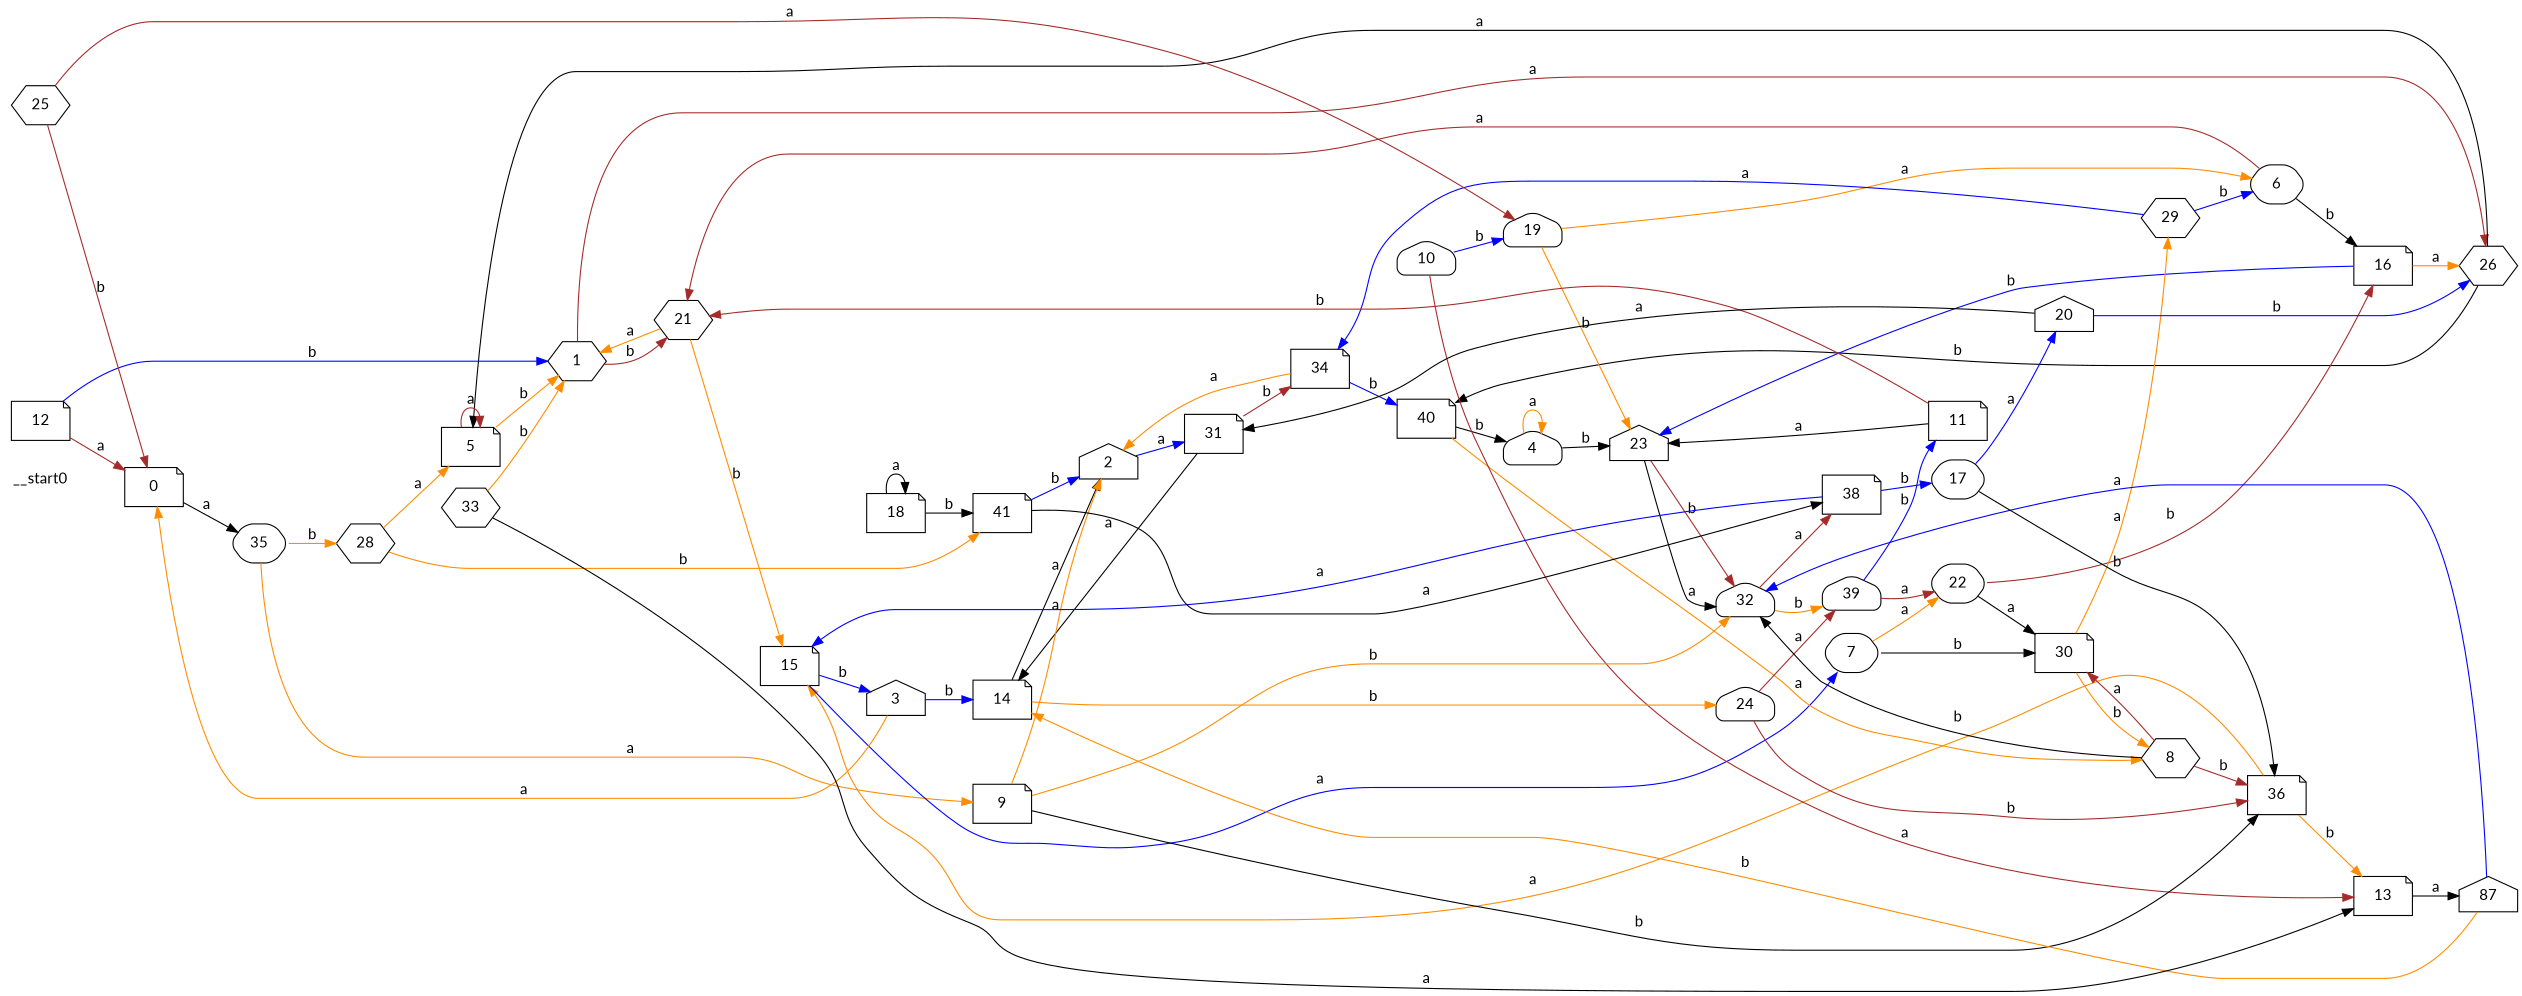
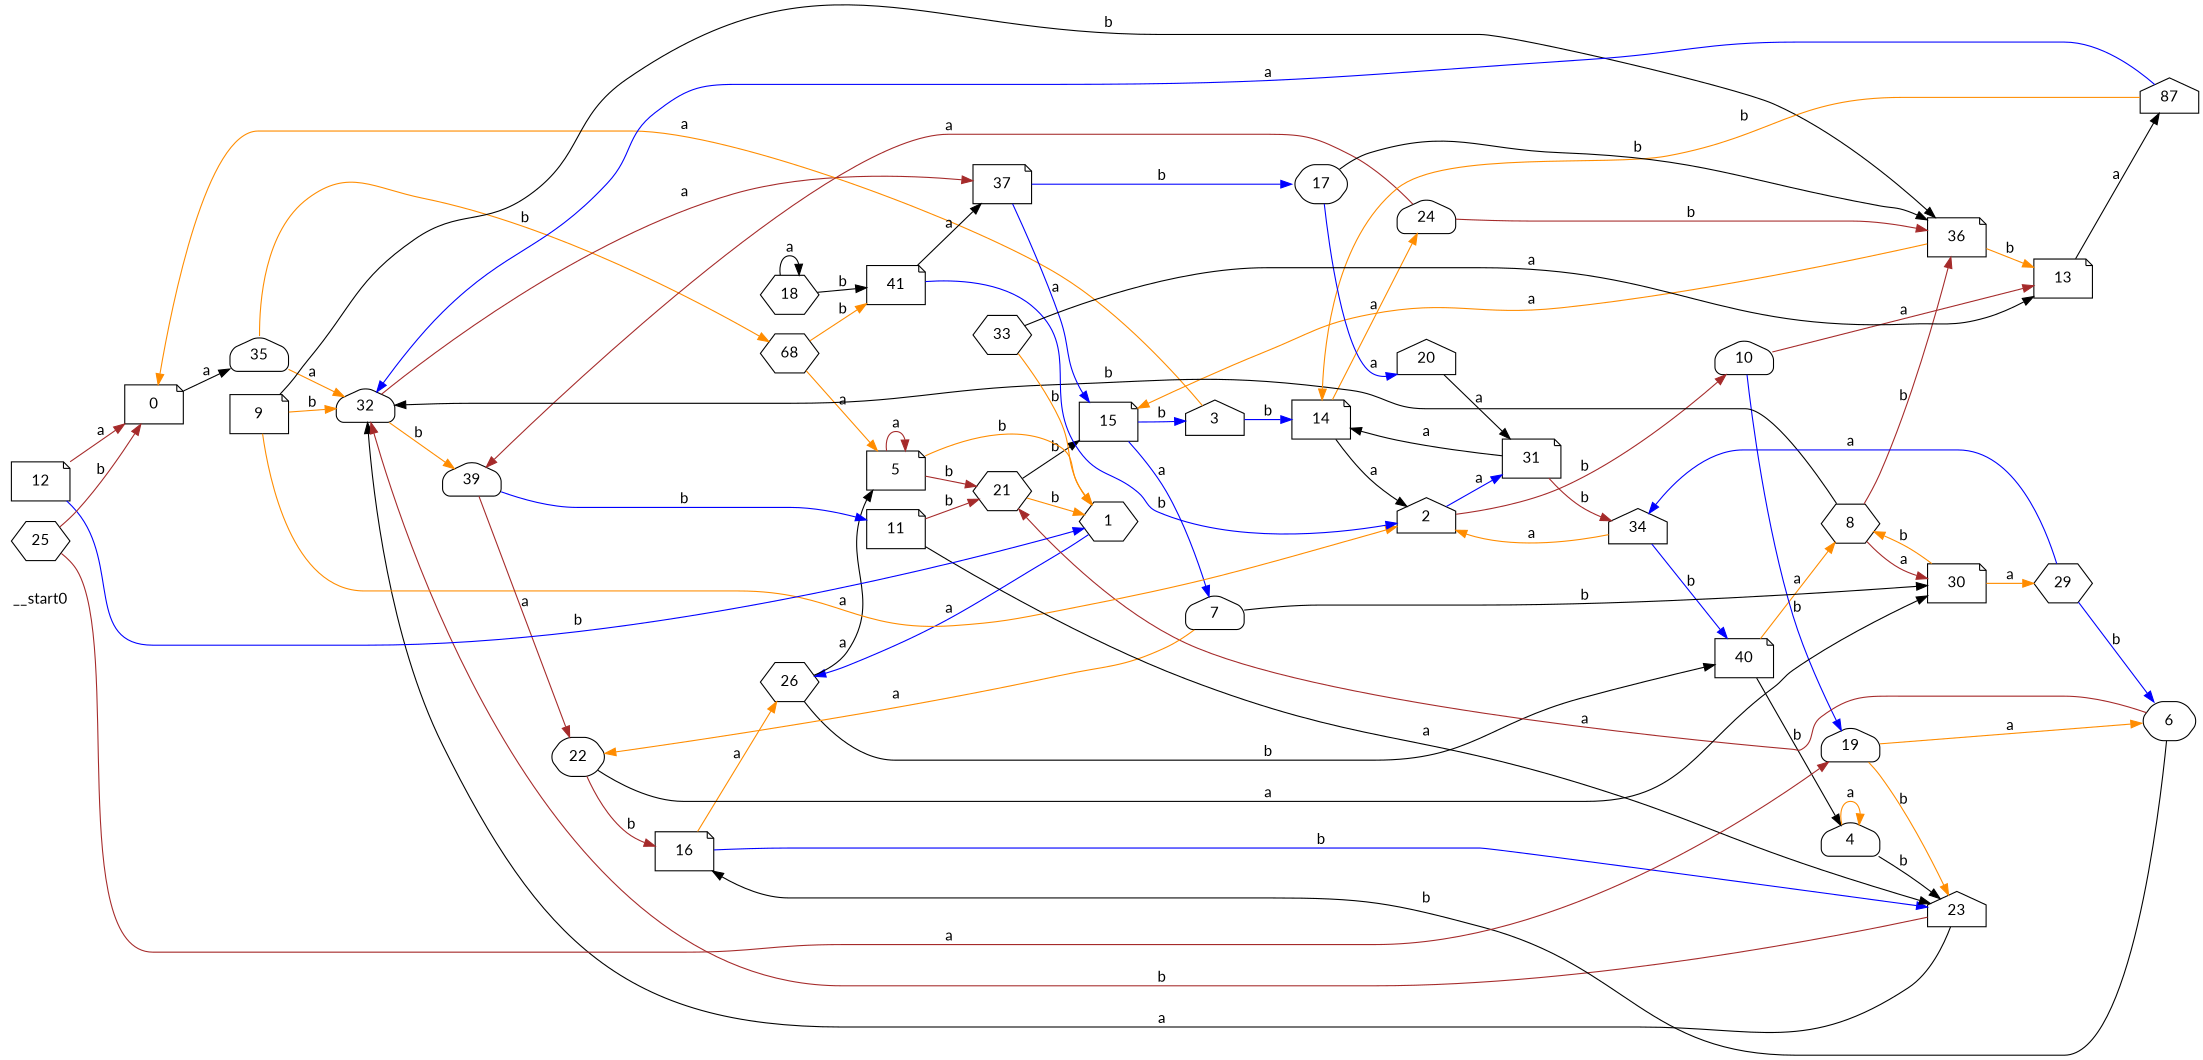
(1496, 83) -> (961, 612)
(2280, 316) -> none
(630, 331) -> (1055, 498)
(633, 361) -> (945, 480)
(1320, 369) -> (1638, 528)
none -> (1597, 469)
(735, 488) -> (1046, 463)
(1852, 495) -> (1002, 184)
(896, 513) -> (790, 295)
(259, 543) -> (259, 356)
(366, 543) -> (790, 353)
(1852, 653) -> (1215, 614)
(1373, 697) -> (1374, 305)
(546, 757) -> (311, 381)
